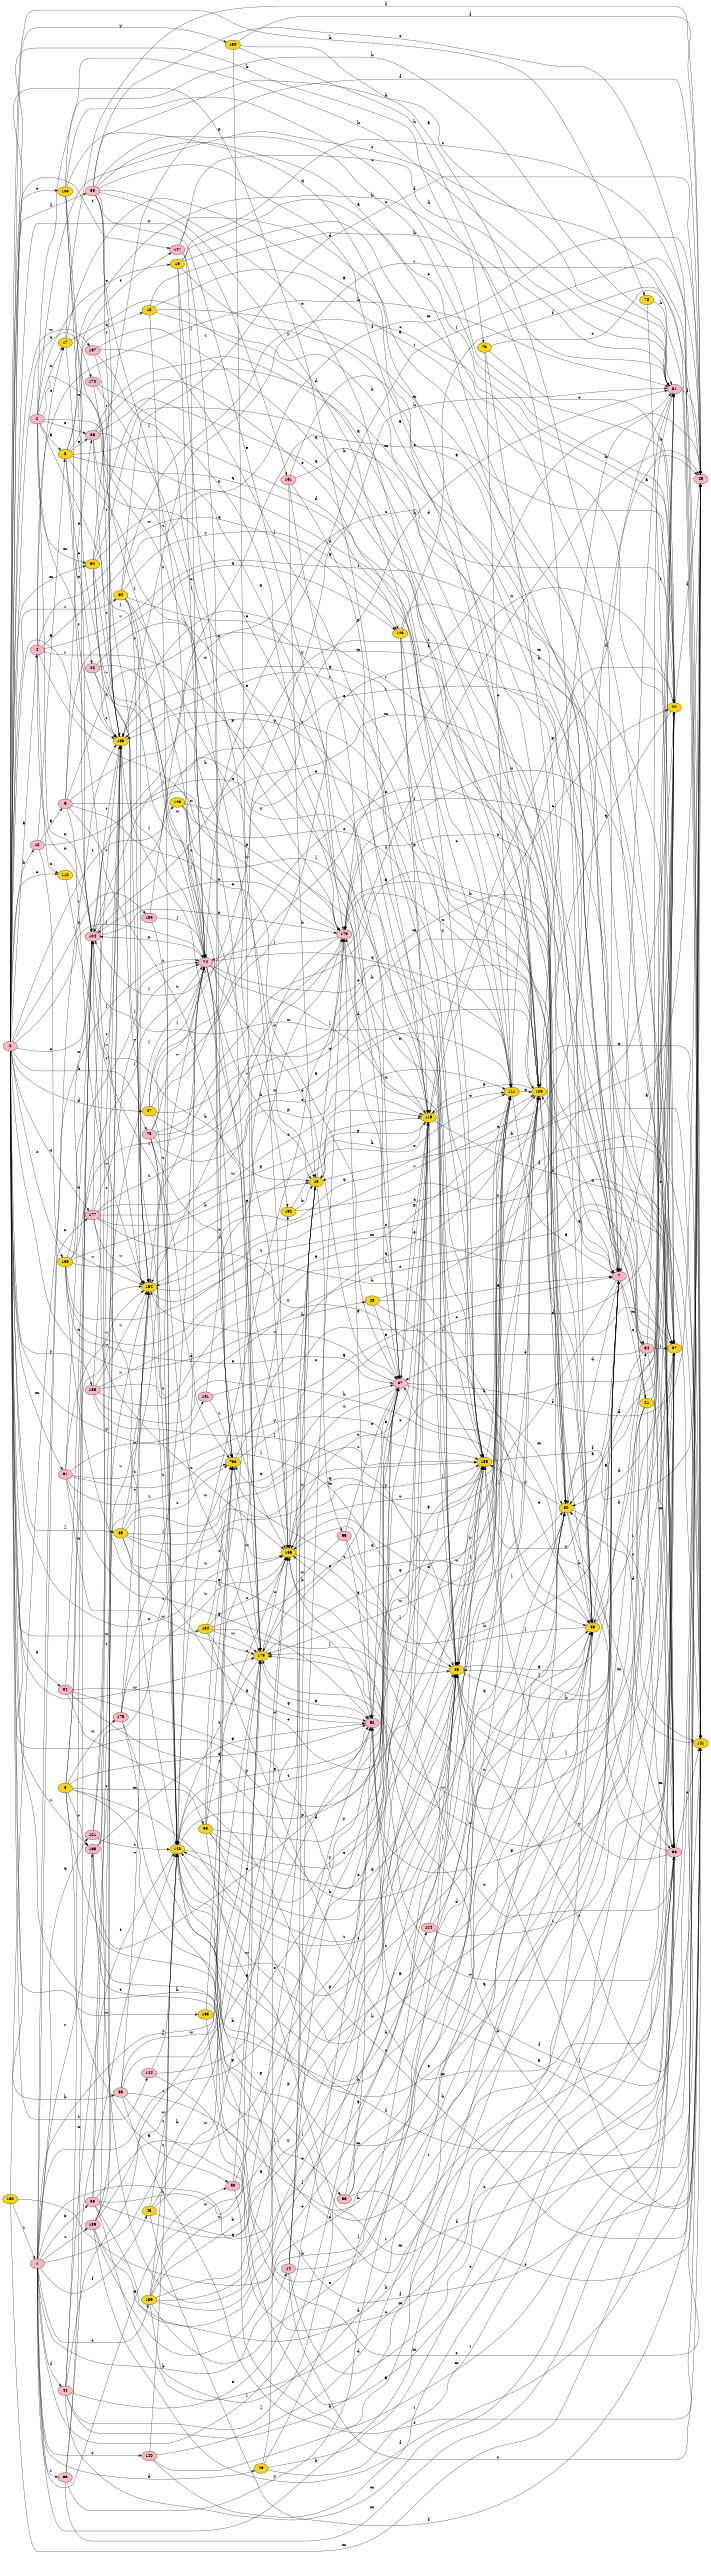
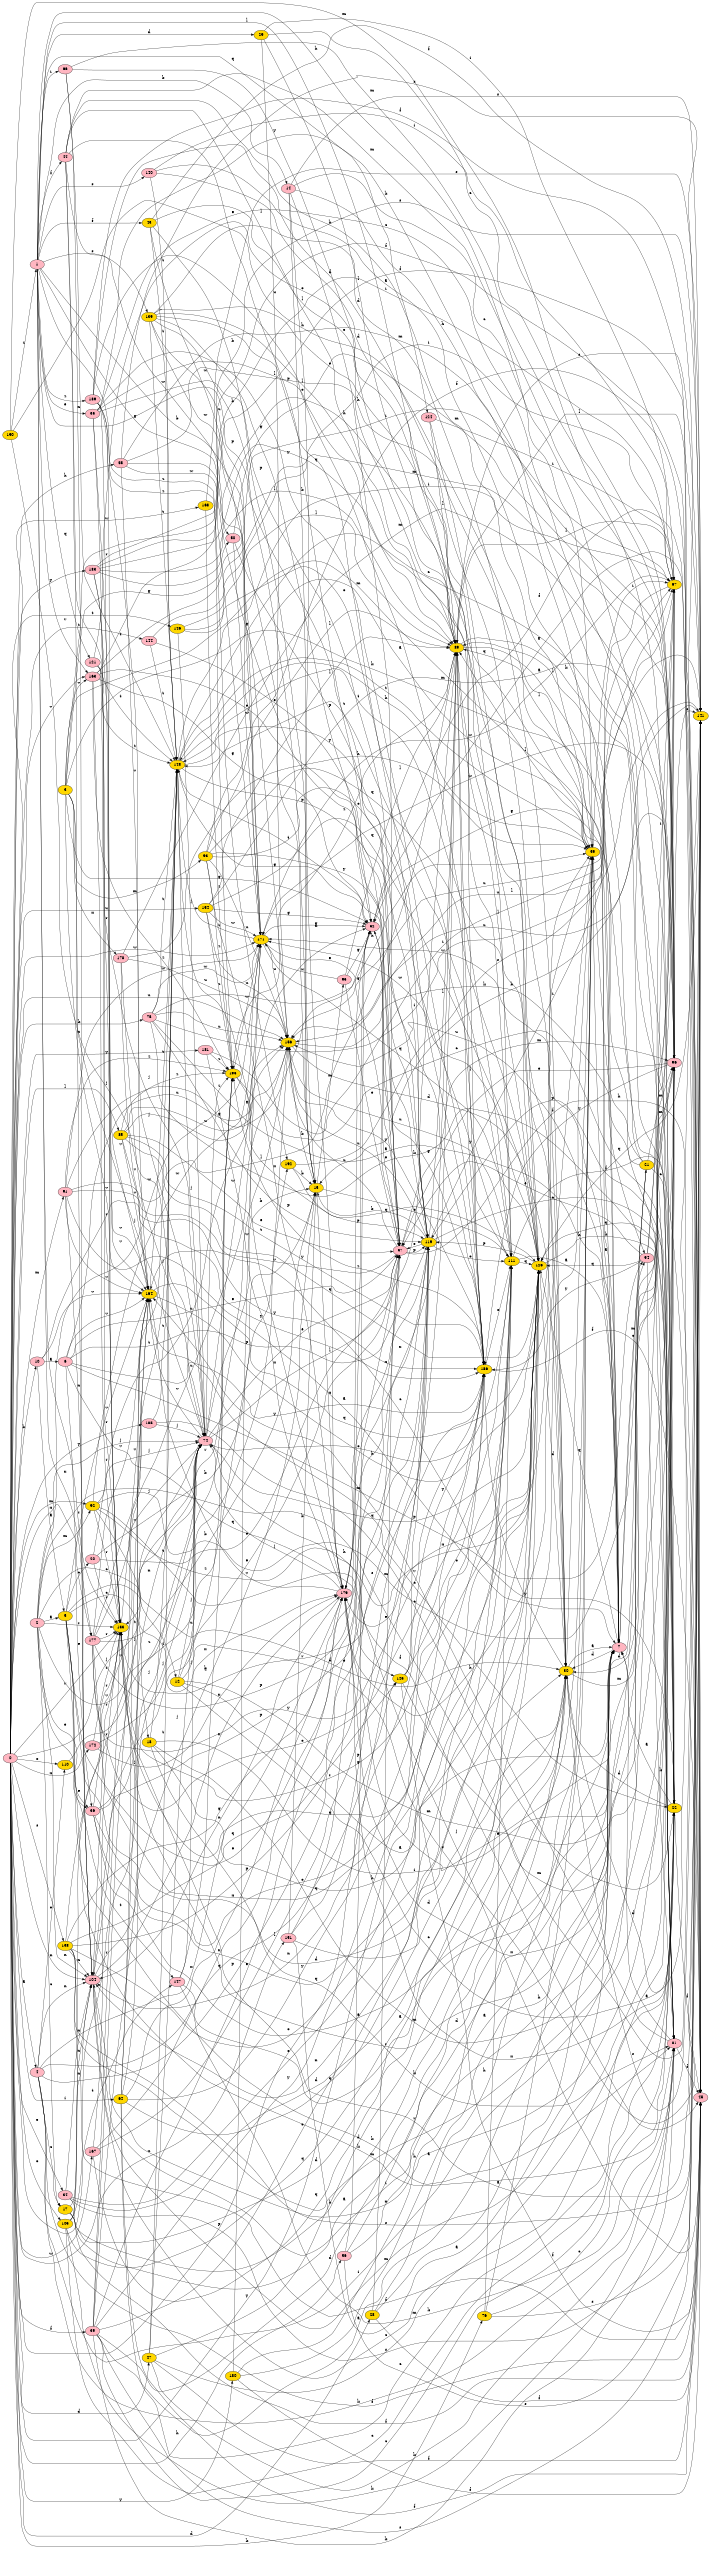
(177, 264) -> (177, 1682)
(647, 300) -> none
(233, 1462) -> (233, 1074)
(261, 1656) -> (261, 940)
